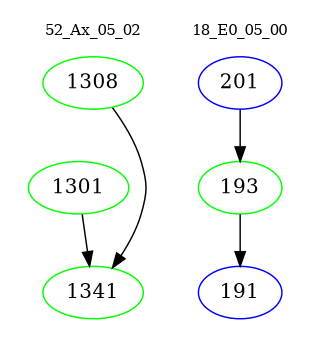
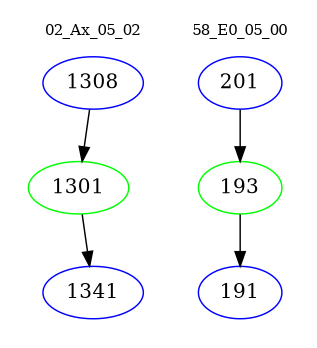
(93, 31) -> (93, 31)
(240, 31) -> (240, 31)
(93, 83) -> (93, 83)
(145, 180) -> (87, 128)
(93, 293) -> (93, 293)
